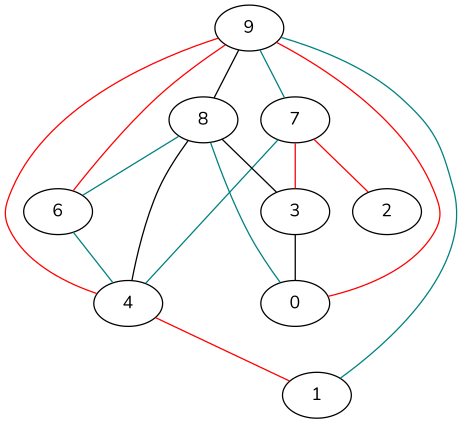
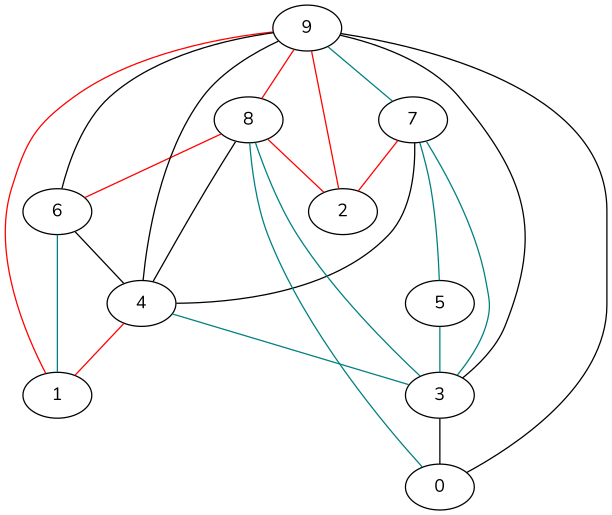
(226, 74) -> (278, 74)
(143, 111) -> (140, 76)
none -> (325, 120)
(42, 143) -> (178, 140)
(245, 162) -> (318, 264)
(131, 166) -> (153, 166)
(295, 166) -> (480, 257)
none -> (296, 166)
(423, 169) -> (605, 200)
none -> (510, 172)
(452, 185) -> (39, 128)
(212, 212) -> (335, 272)
(93, 258) -> (99, 258)
none -> (57, 303)
none -> (440, 303)
none -> (291, 349)
